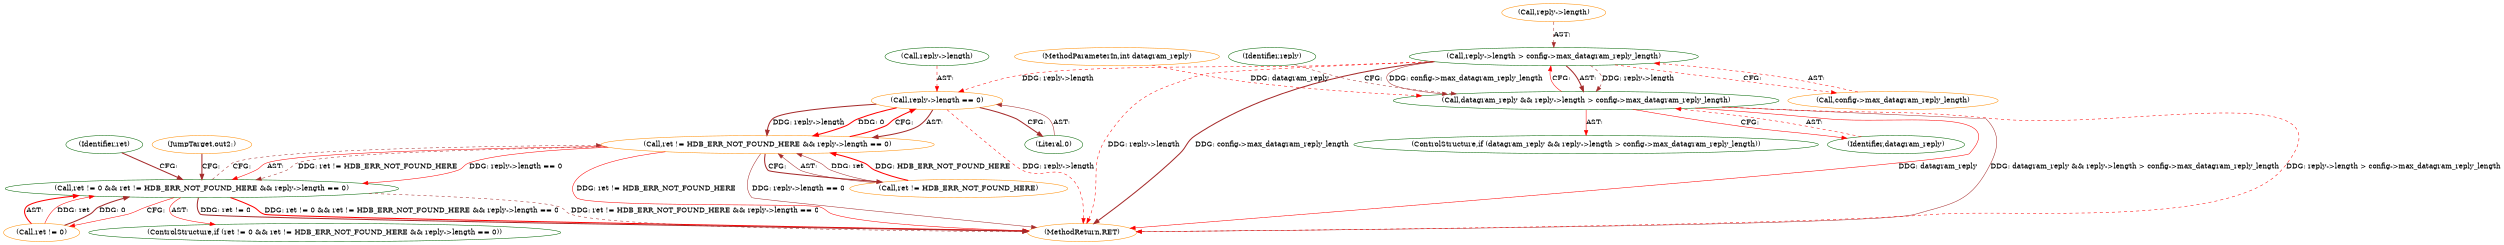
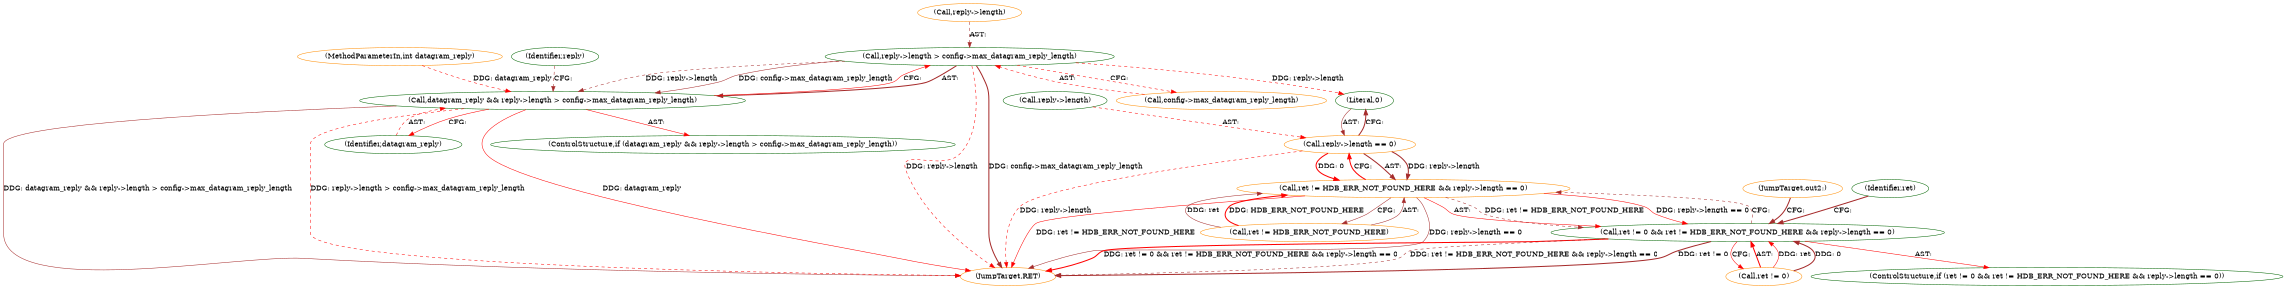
(1197, 67) -> (1208, 74)
(804, 175) -> (1370, 212)
(1082, 233) -> (1008, 277)
